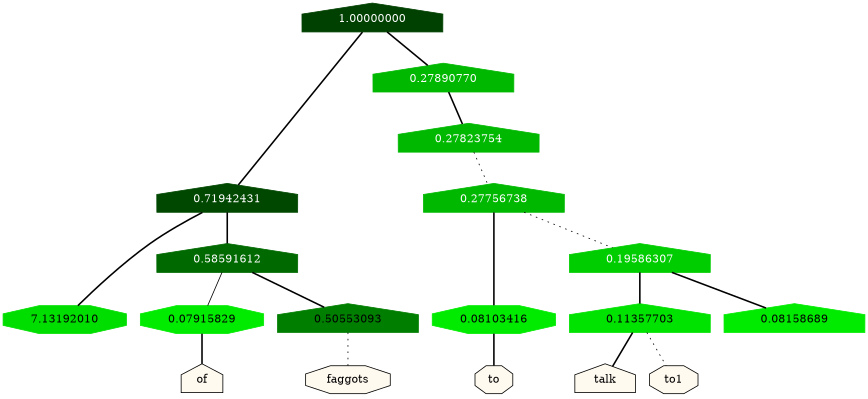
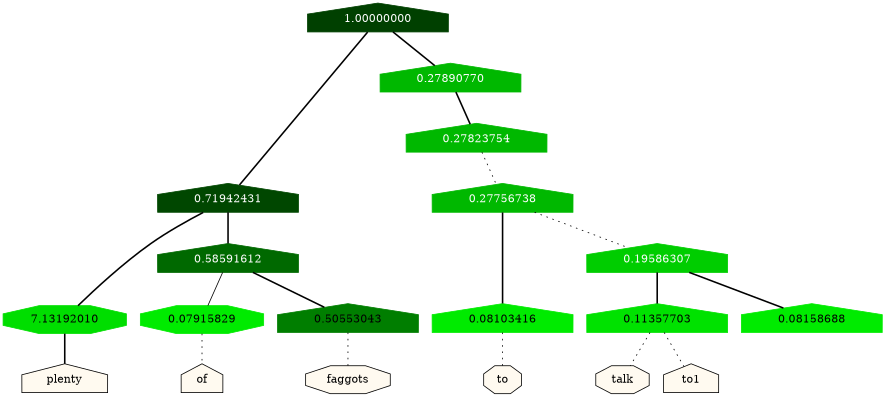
(348, 320) -> (348, 320)
(494, 320) -> (503, 320)
(794, 320) -> (812, 320)
(202, 349) -> (202, 349)
(623, 349) -> (640, 349)
(494, 350) -> (503, 349)
none -> (65, 380)
(605, 380) -> (622, 380)
(674, 380) -> (691, 380)
